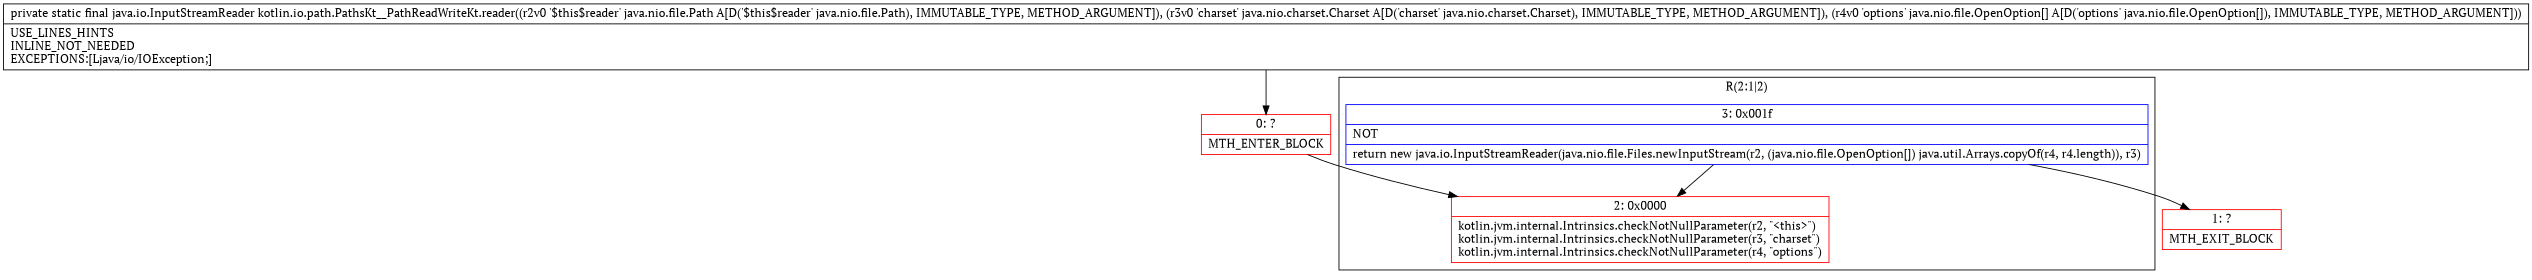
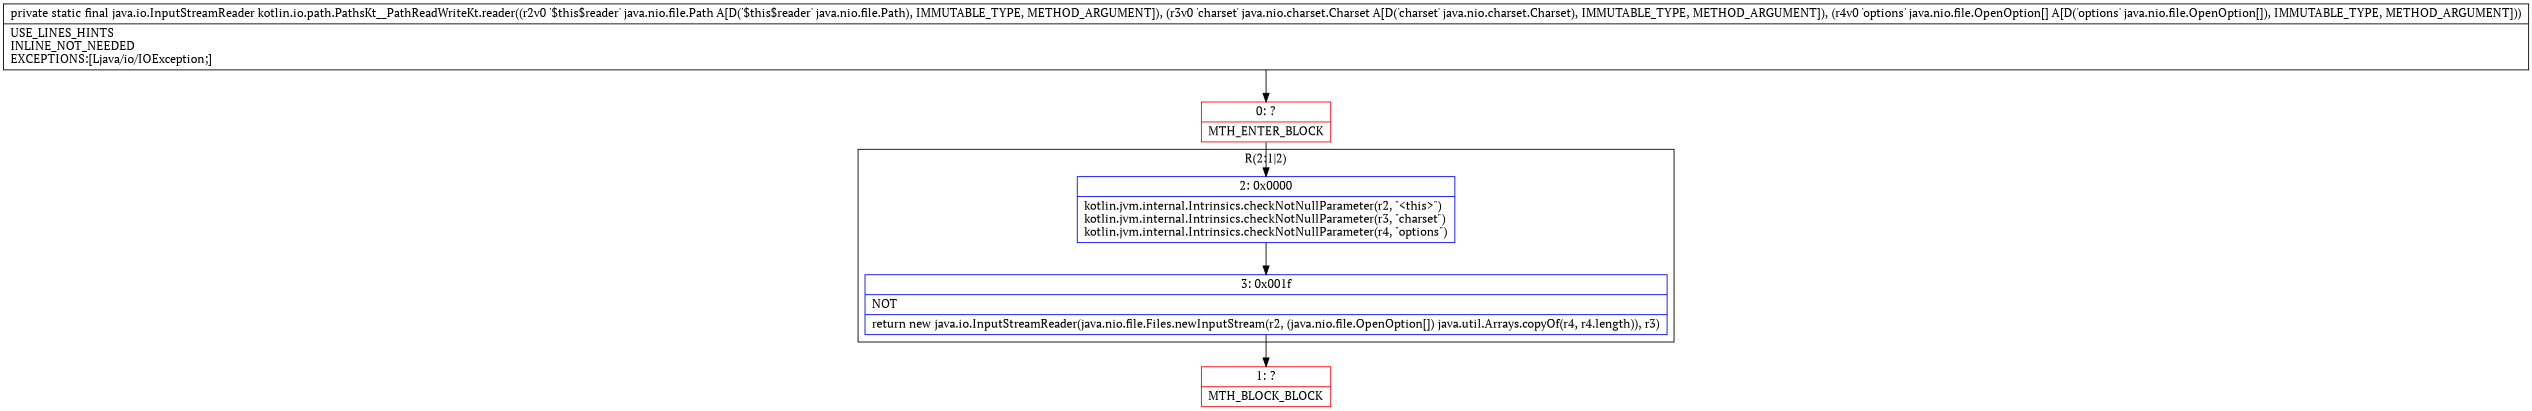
(1699, 178) -> (1266, 254)
(1640, 230) -> (1266, 210)
(2222, 239) -> (1266, 396)
